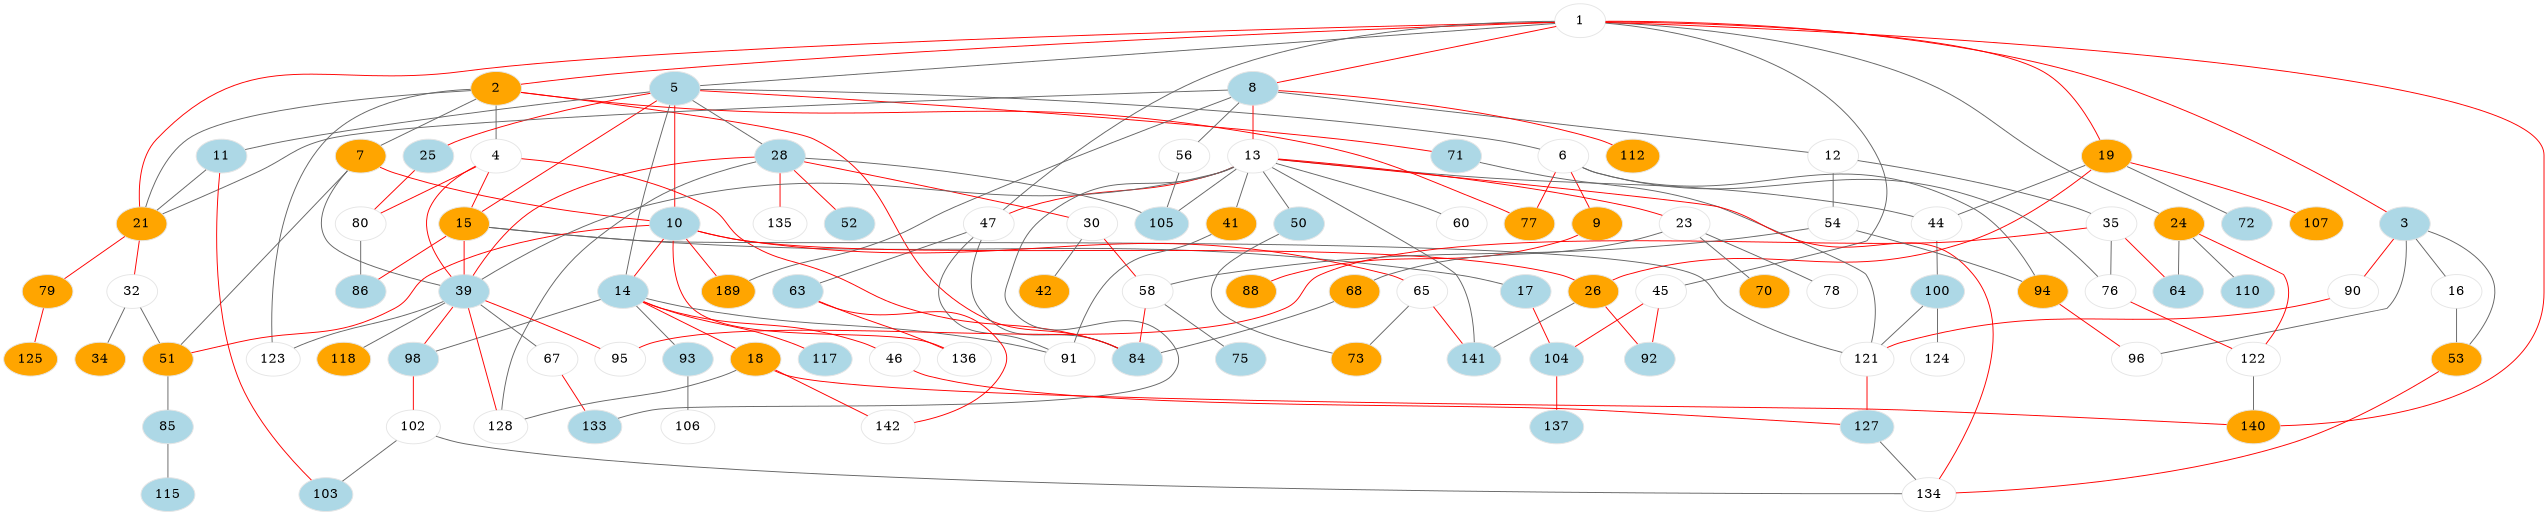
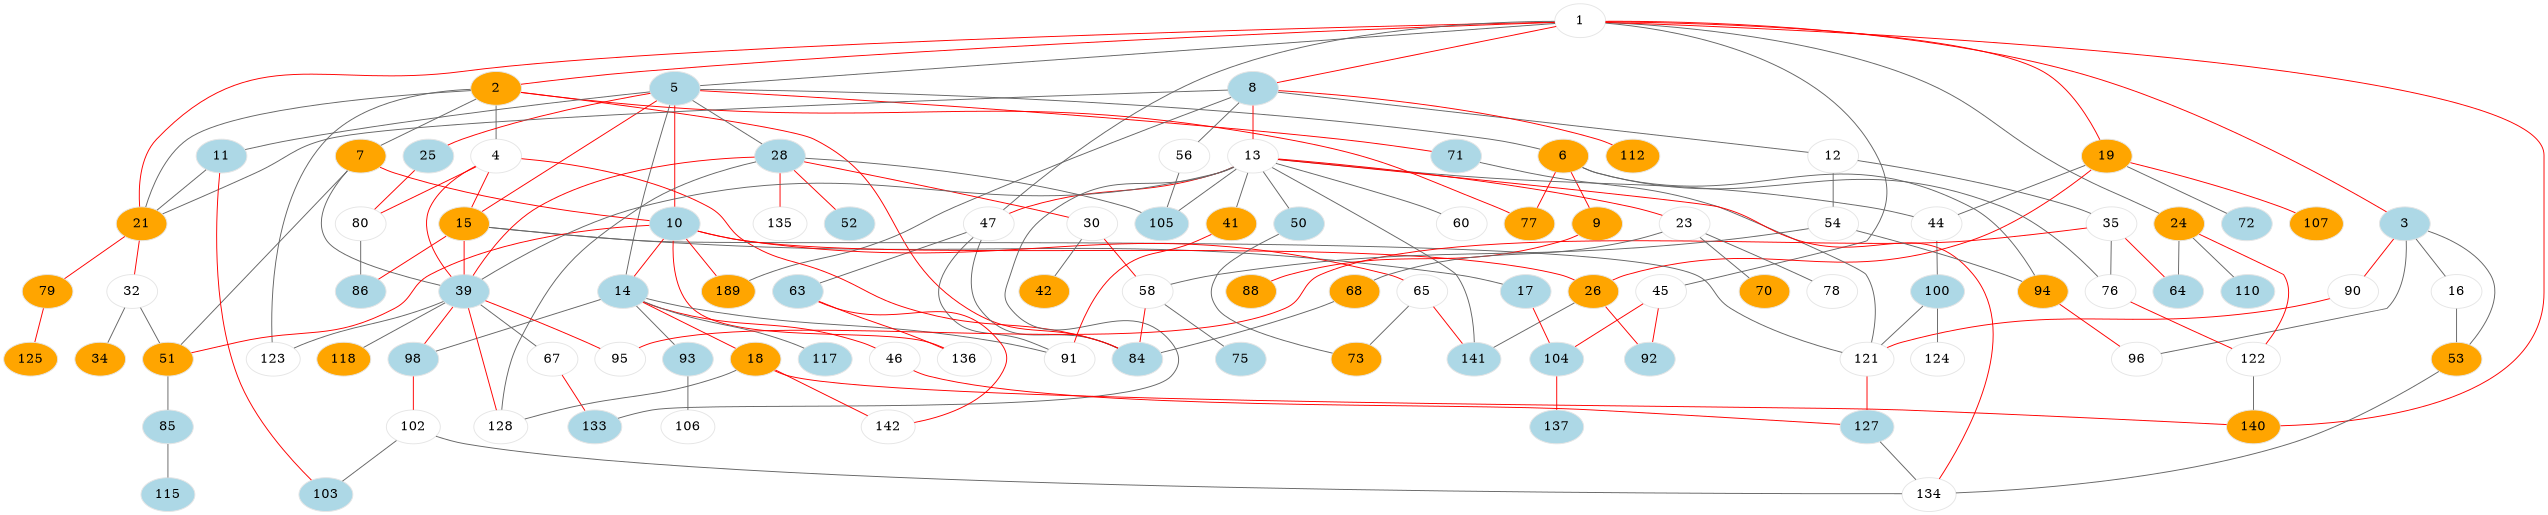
(1563, 156) -> (1563, 156)
(1121, 269) -> (1121, 269)
(724, 325) -> (724, 325)
(2206, 464) -> (2206, 464)
